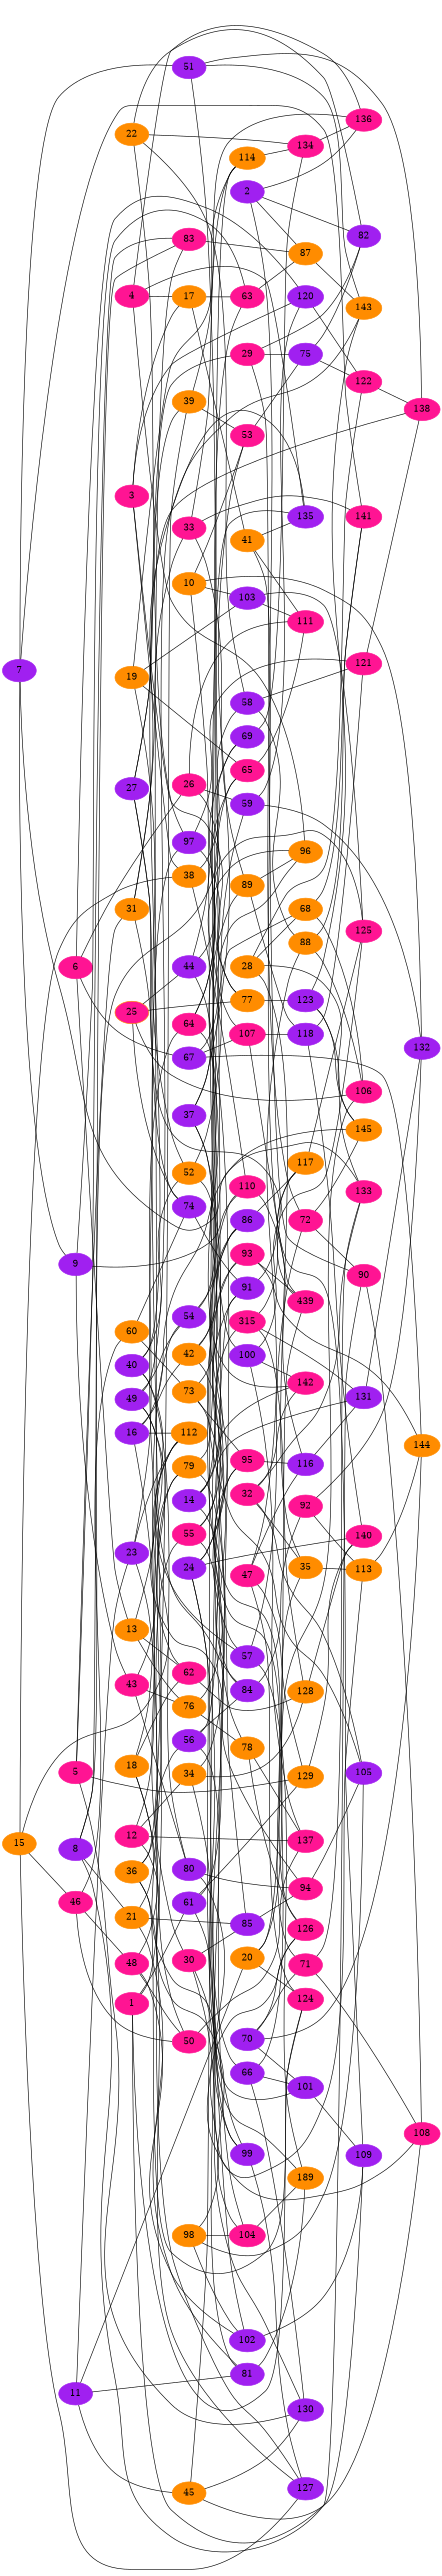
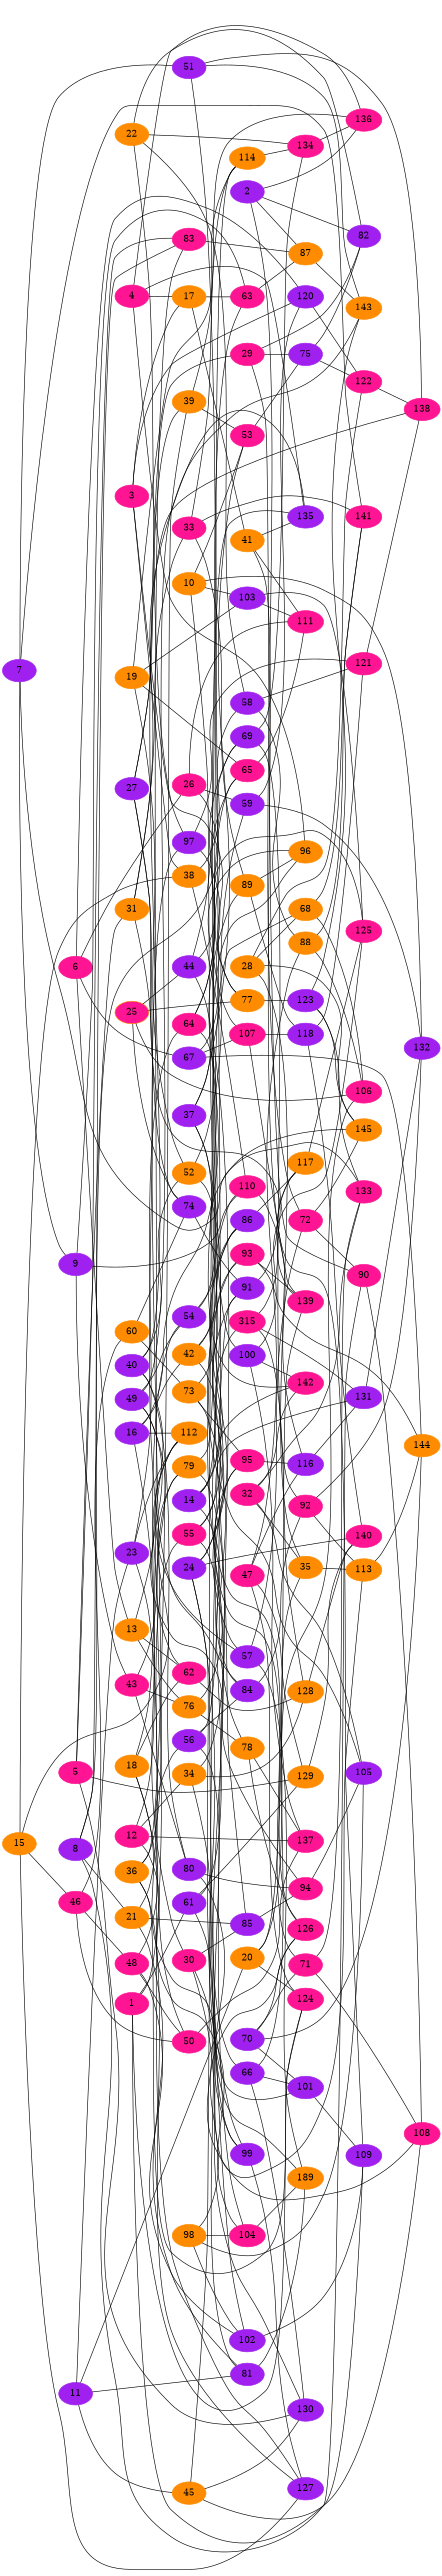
none -> (279, 1083)
(306, 1302) -> (306, 1302)
